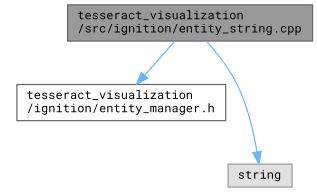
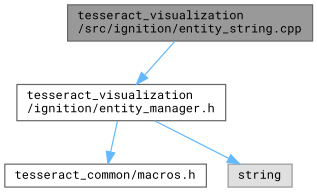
(241, 92) -> (192, 140)
none -> (106, 176)
